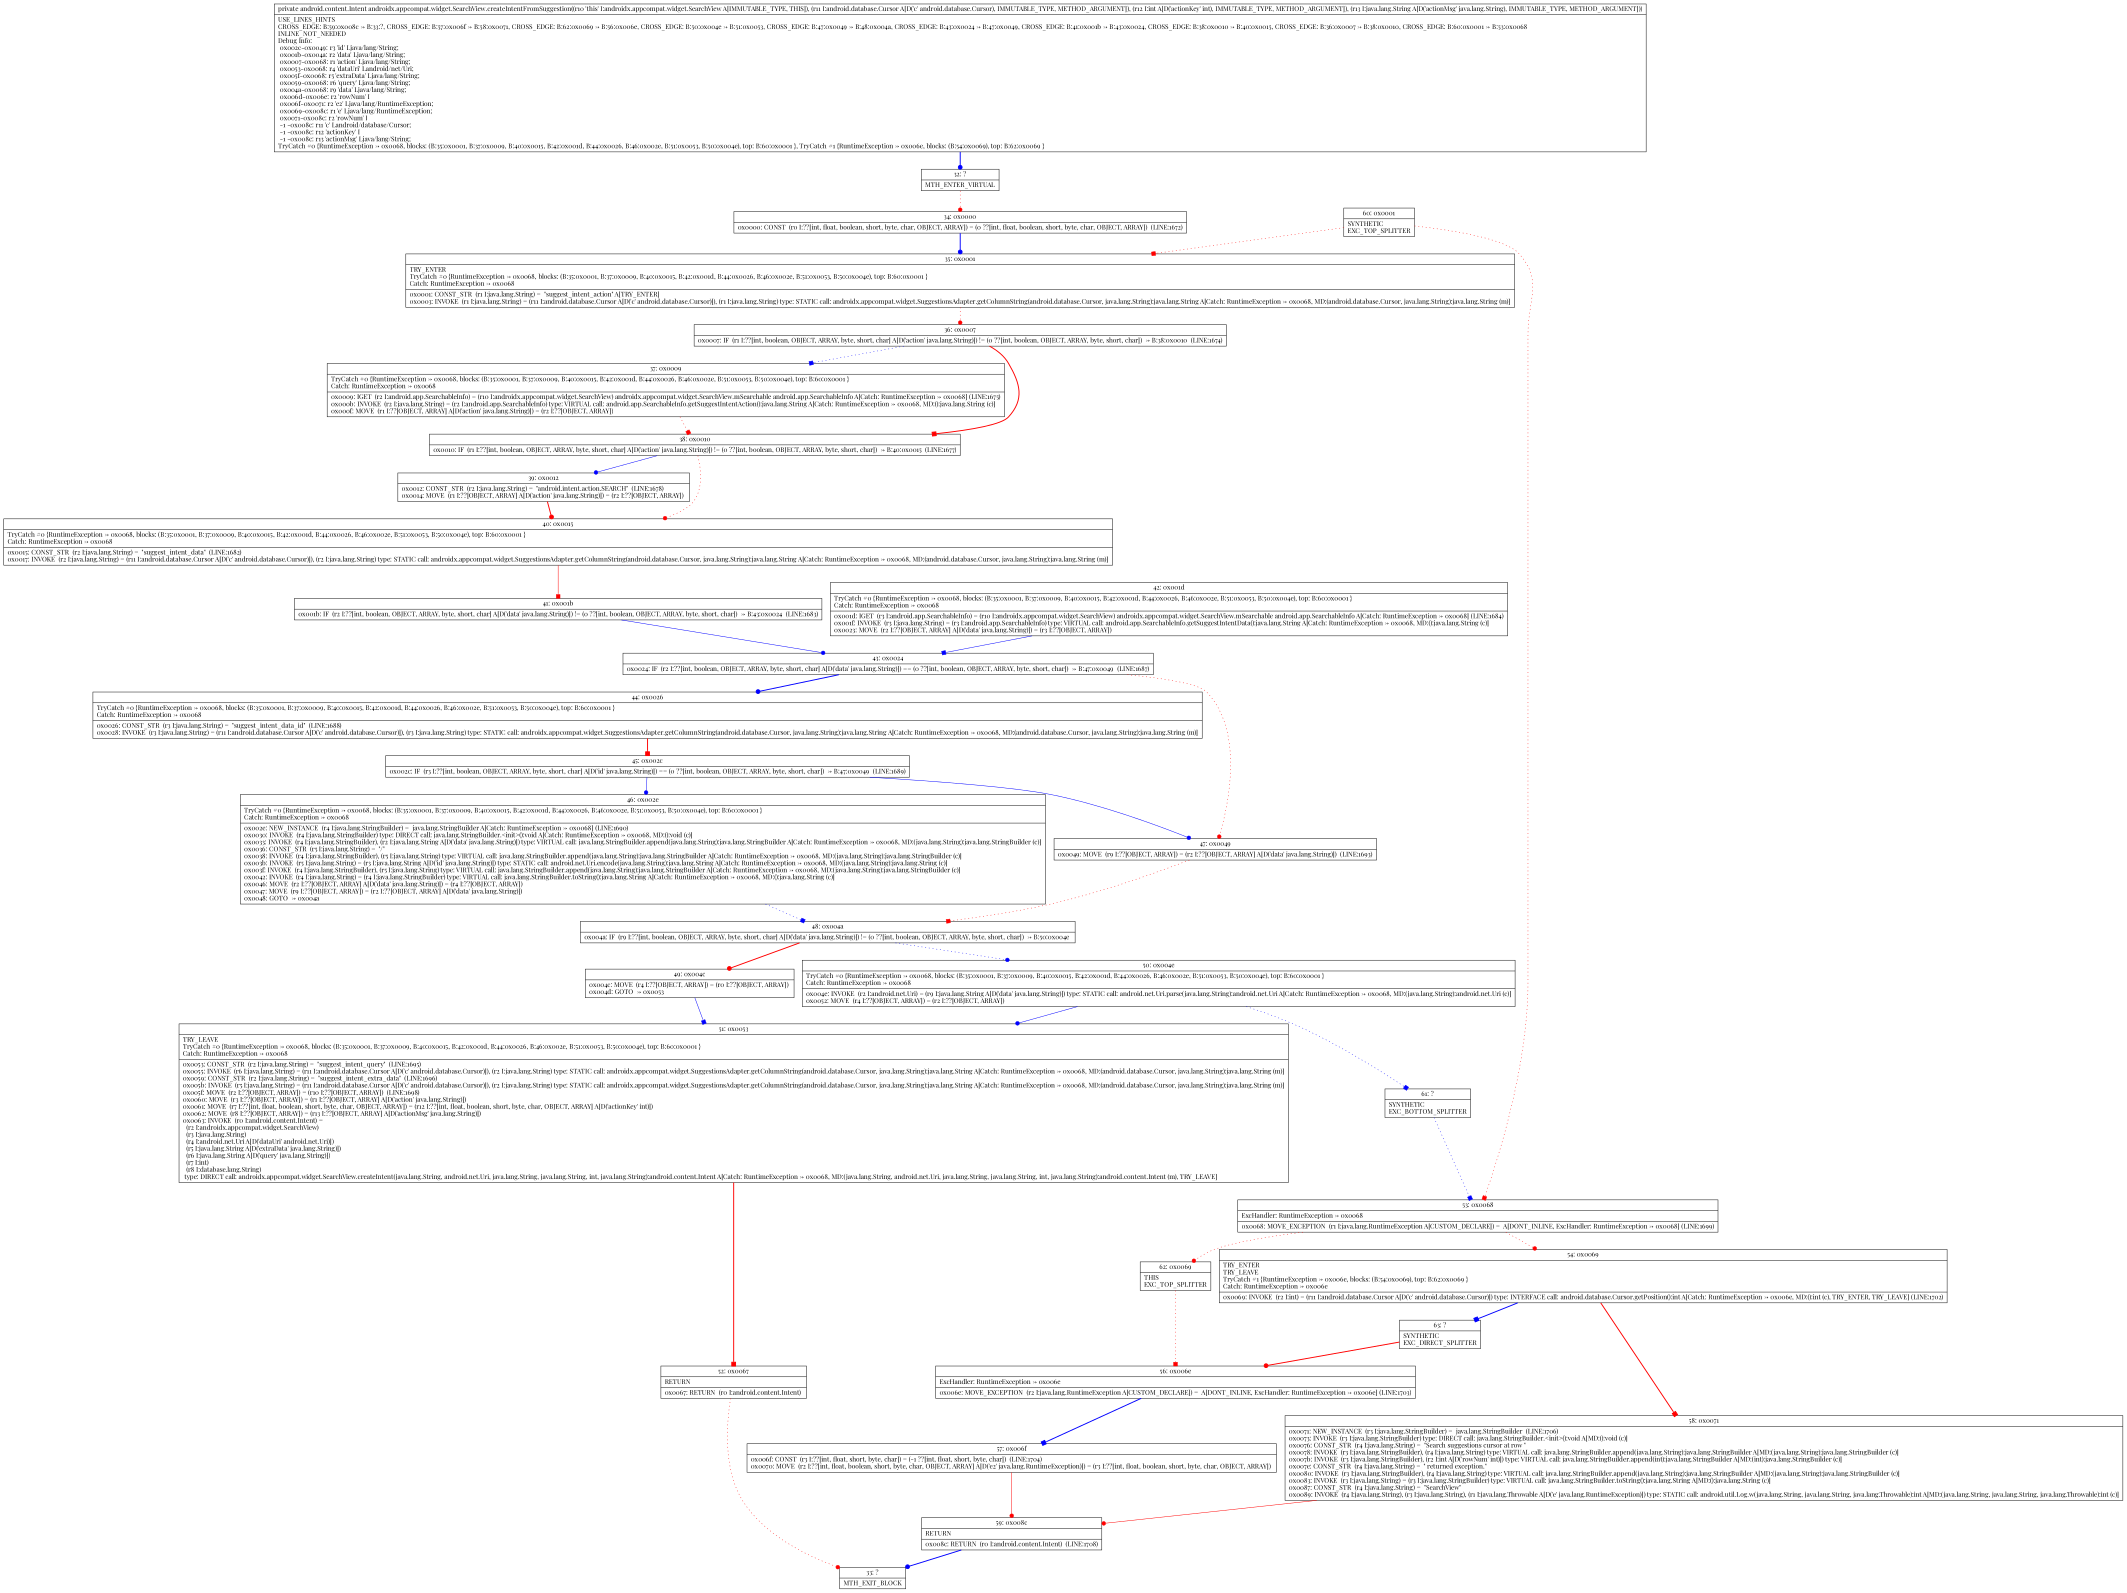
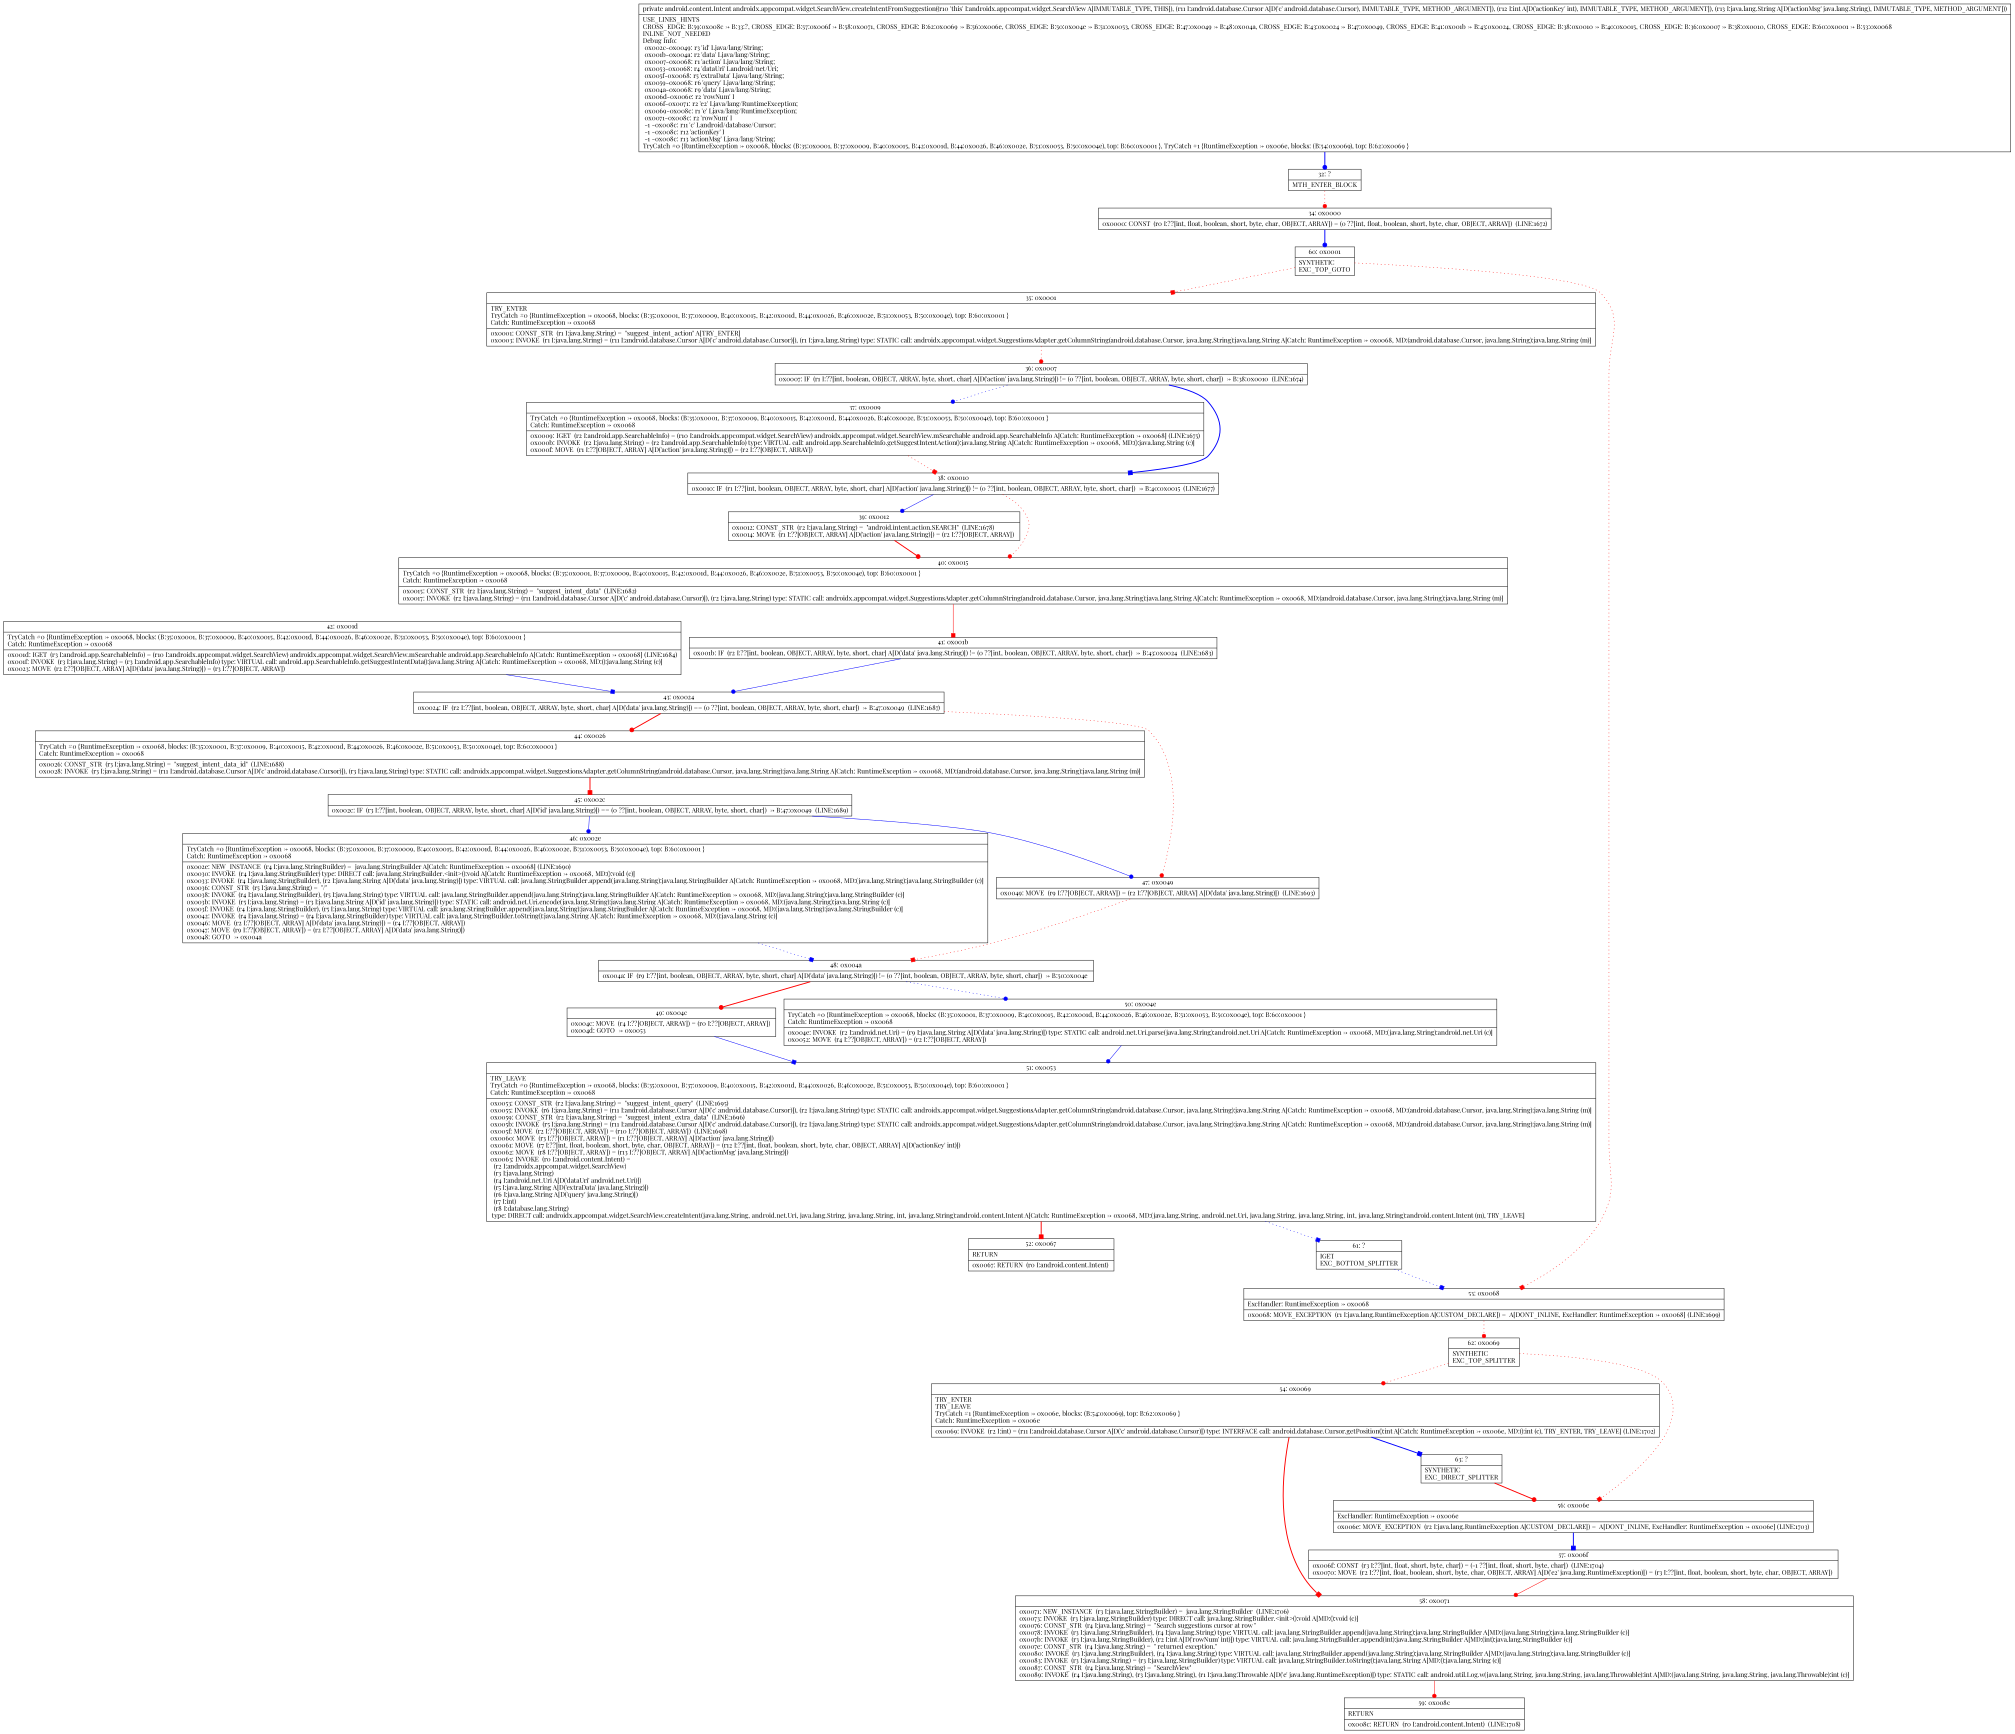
(960, 185) -> (1325, 185)
(1379, 231) -> (1325, 270)
(960, 242) -> (1325, 236)
(859, 354) -> (981, 393)
(1012, 413) -> (1216, 445)
(799, 683) -> (647, 721)
(1328, 1041) -> (1290, 1230)
(1407, 1105) -> (1327, 1256)
(1519, 1240) -> (1417, 1373)
(1151, 1278) -> (1470, 1354)
(1012, 1493) -> (1532, 1586)
(873, 1578) -> none
